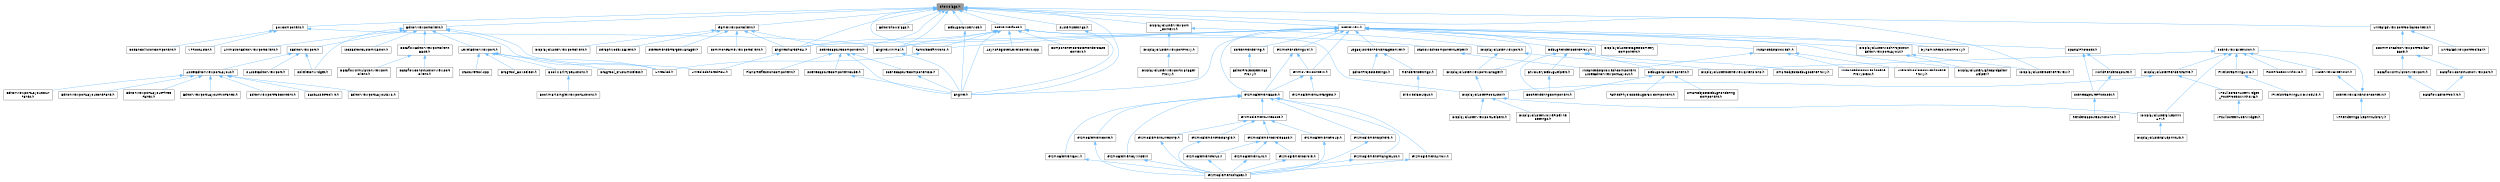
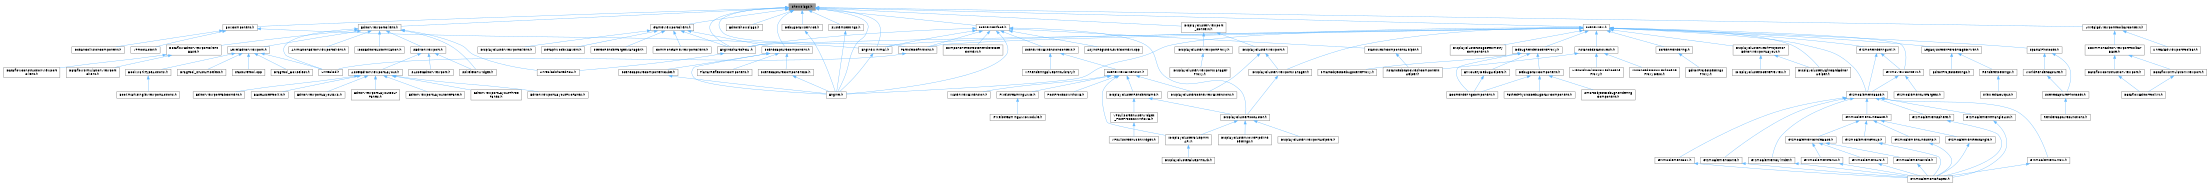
(1506, 23) -> none
(1943, 50) -> none
(1609, 72) -> (1413, 72)
(2349, 85) -> (1031, 42)
